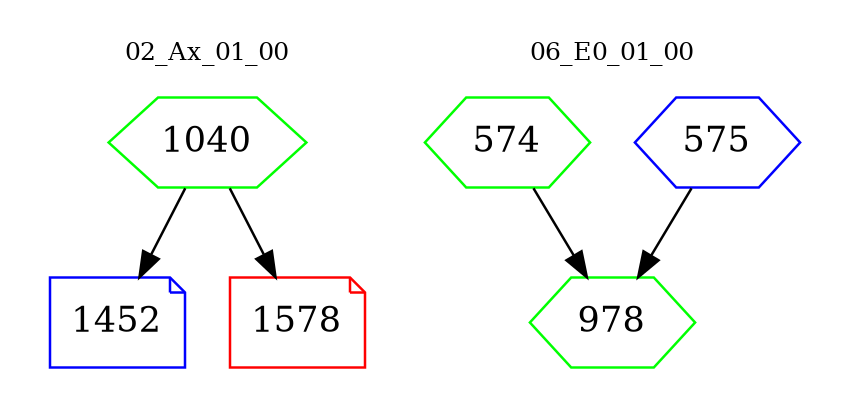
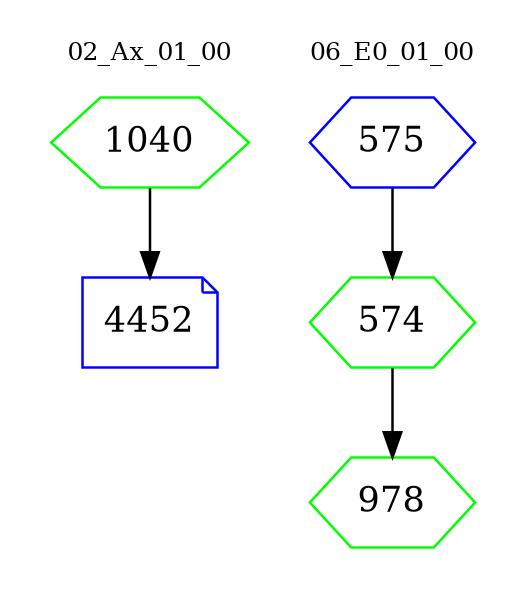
(671, 222) -> (392, 220)
(118, 322) -> (150, 322)
(298, 322) -> none
